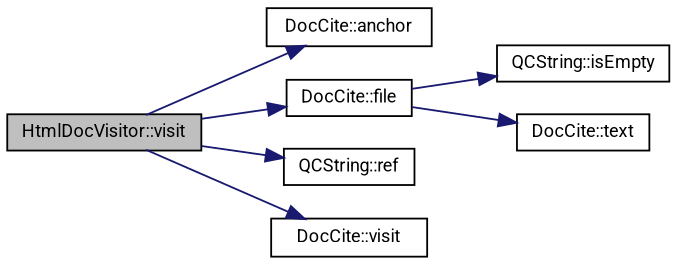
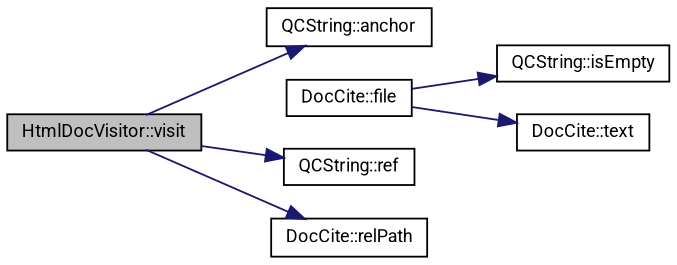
(349, 27) -> (349, 27)
(235, 114) -> none
(349, 238) -> (349, 238)
